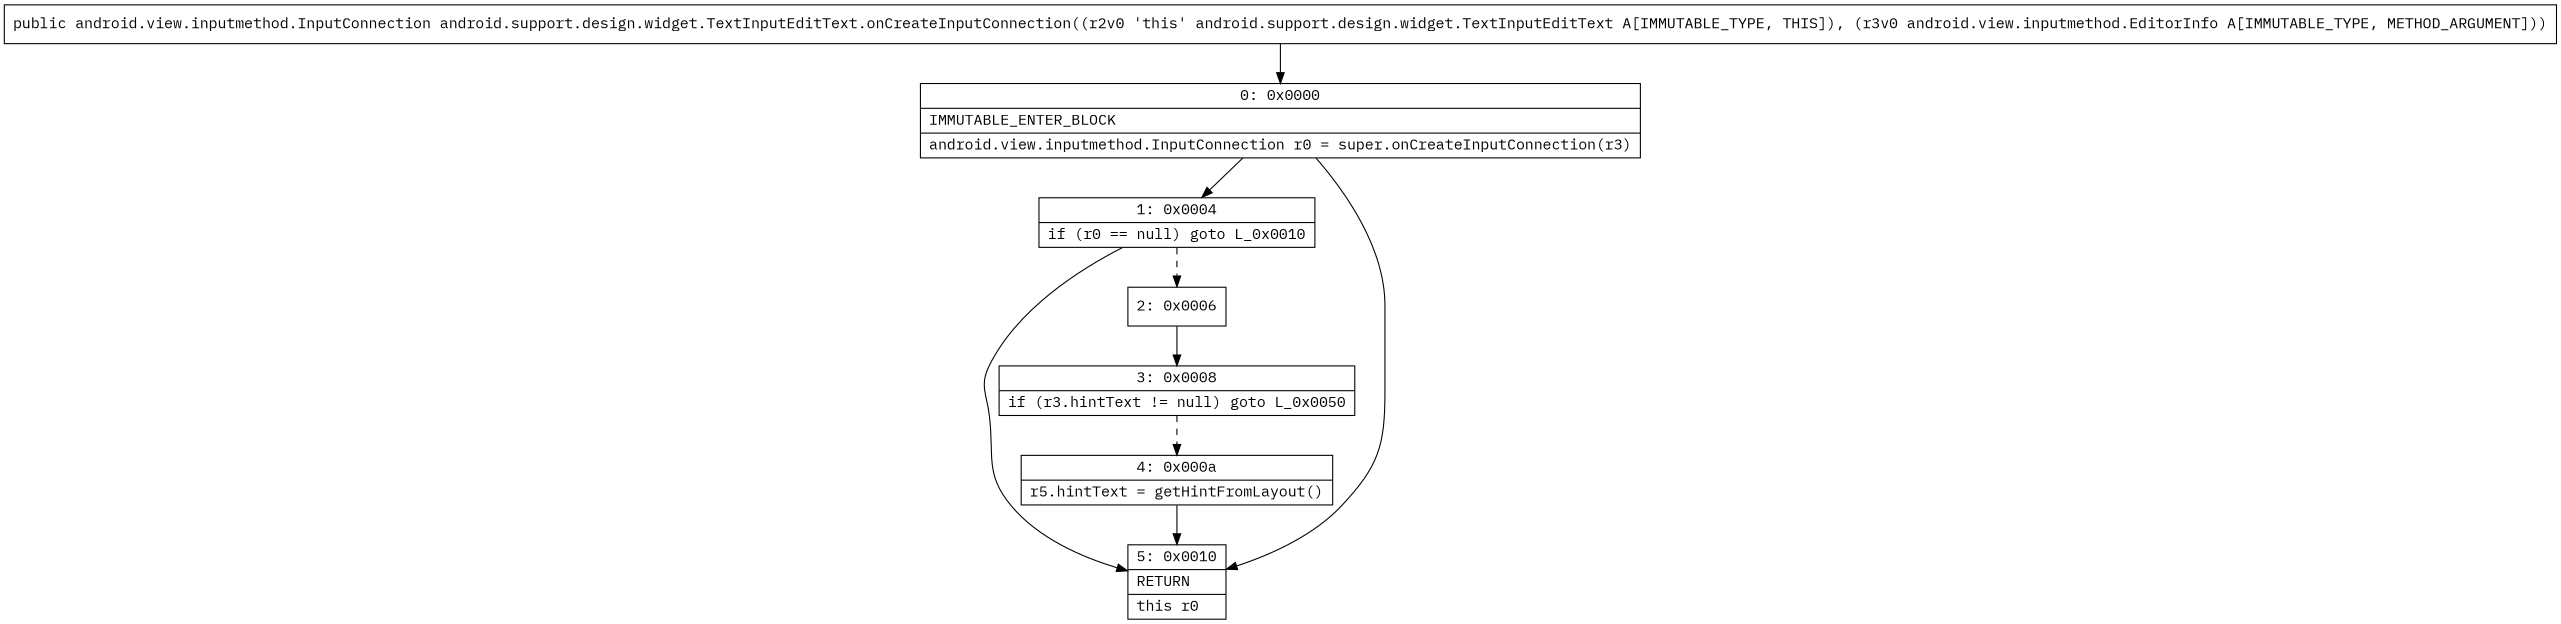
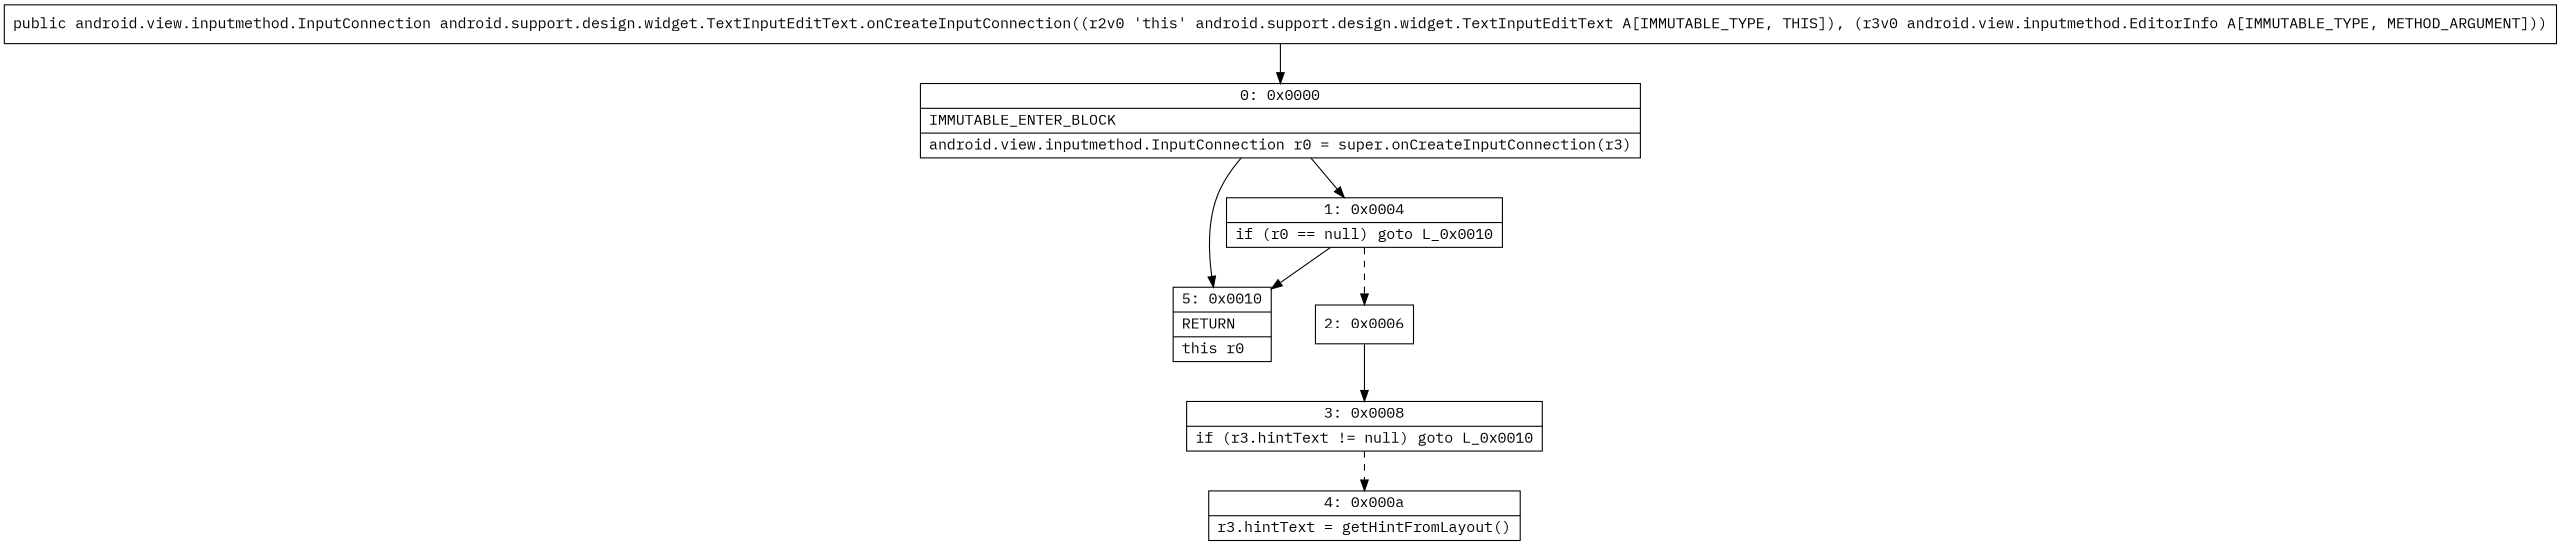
(1177, 403) -> (1364, 438)
(1177, 492) -> (1364, 528)
(1177, 519) -> none
